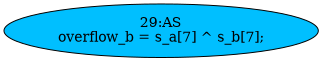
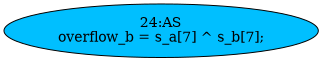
(161, 31) -> (161, 31)
